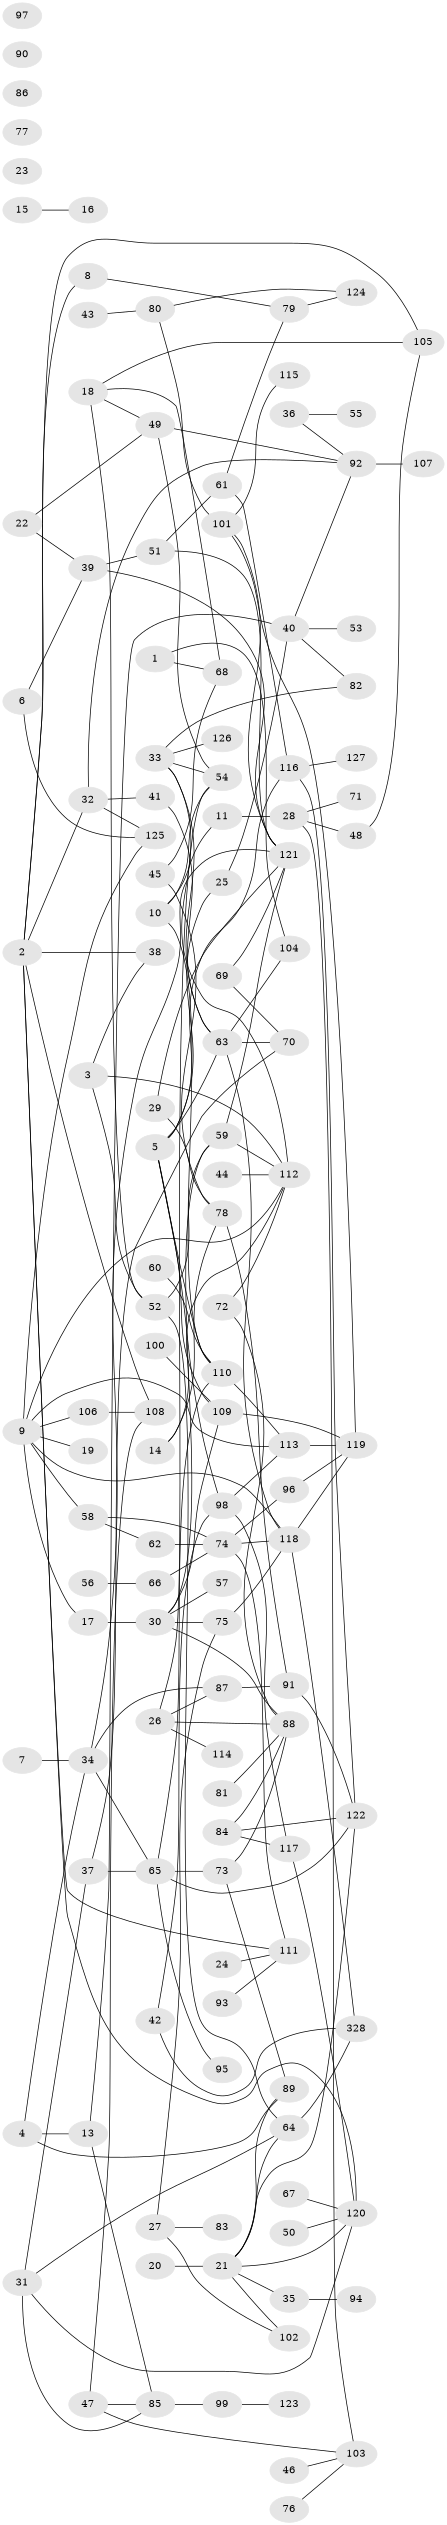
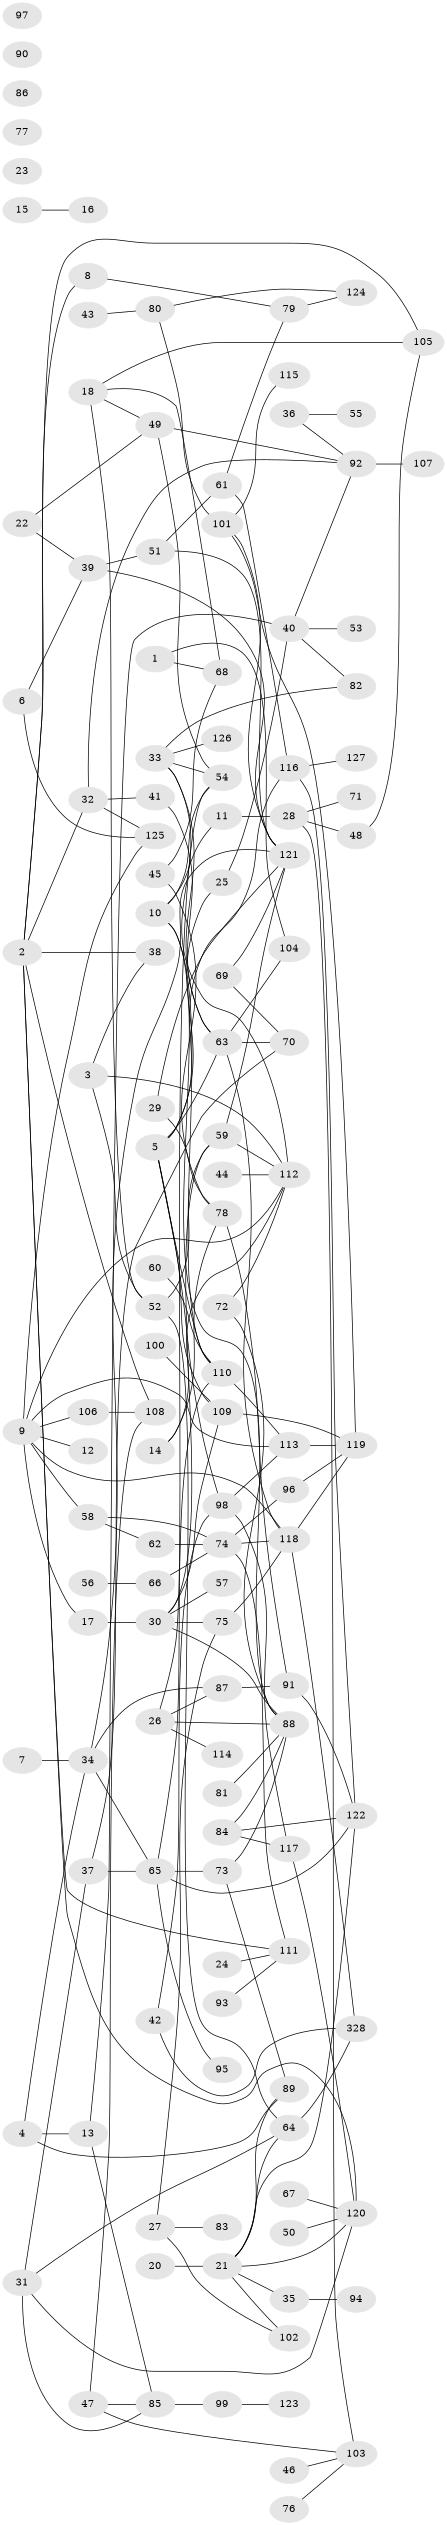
none -> (204, 1330)
(88, 1451) -> (88, 1451)
